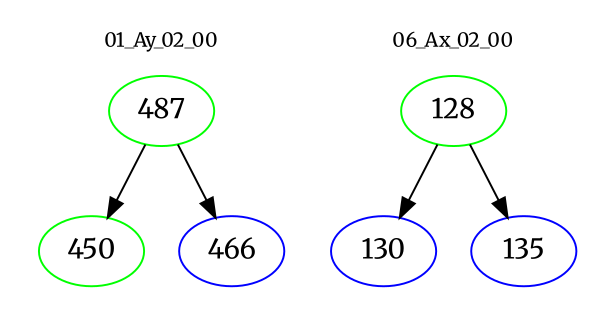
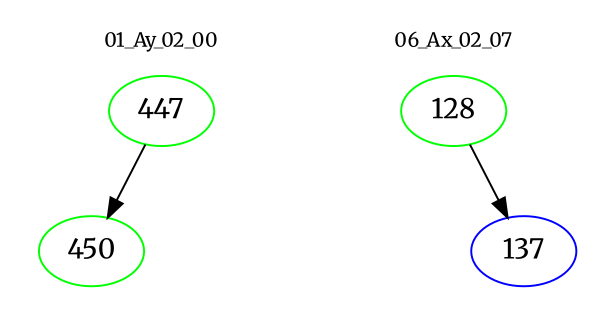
(454, 42) -> (454, 42)
(162, 111) -> (162, 111)
(232, 251) -> none
(384, 251) -> none
(524, 251) -> (524, 251)
